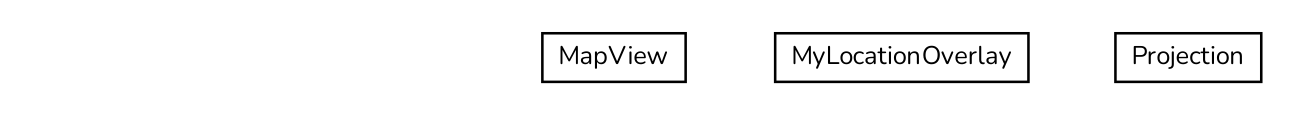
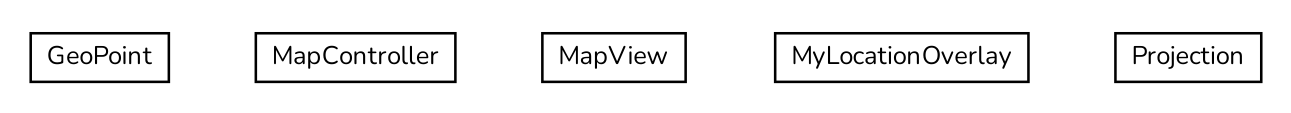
none -> (100, 56)
none -> (356, 56)
